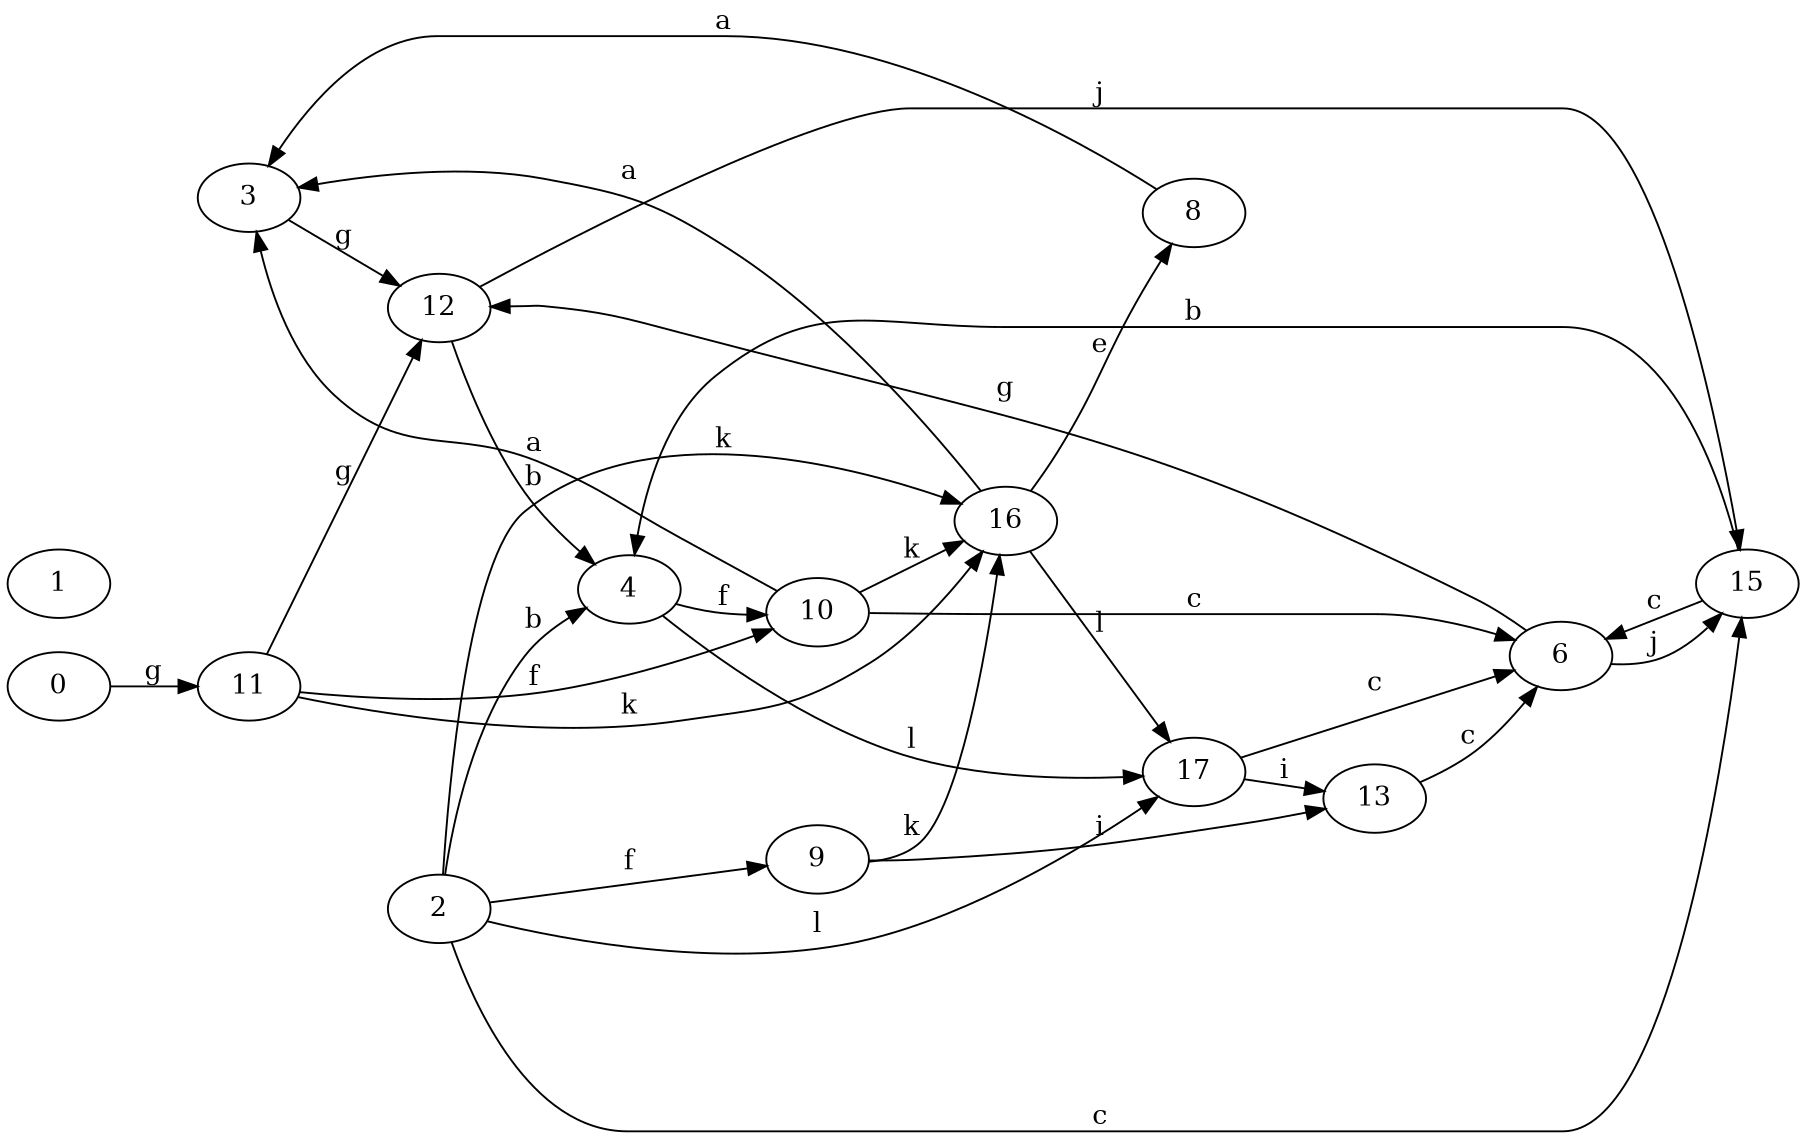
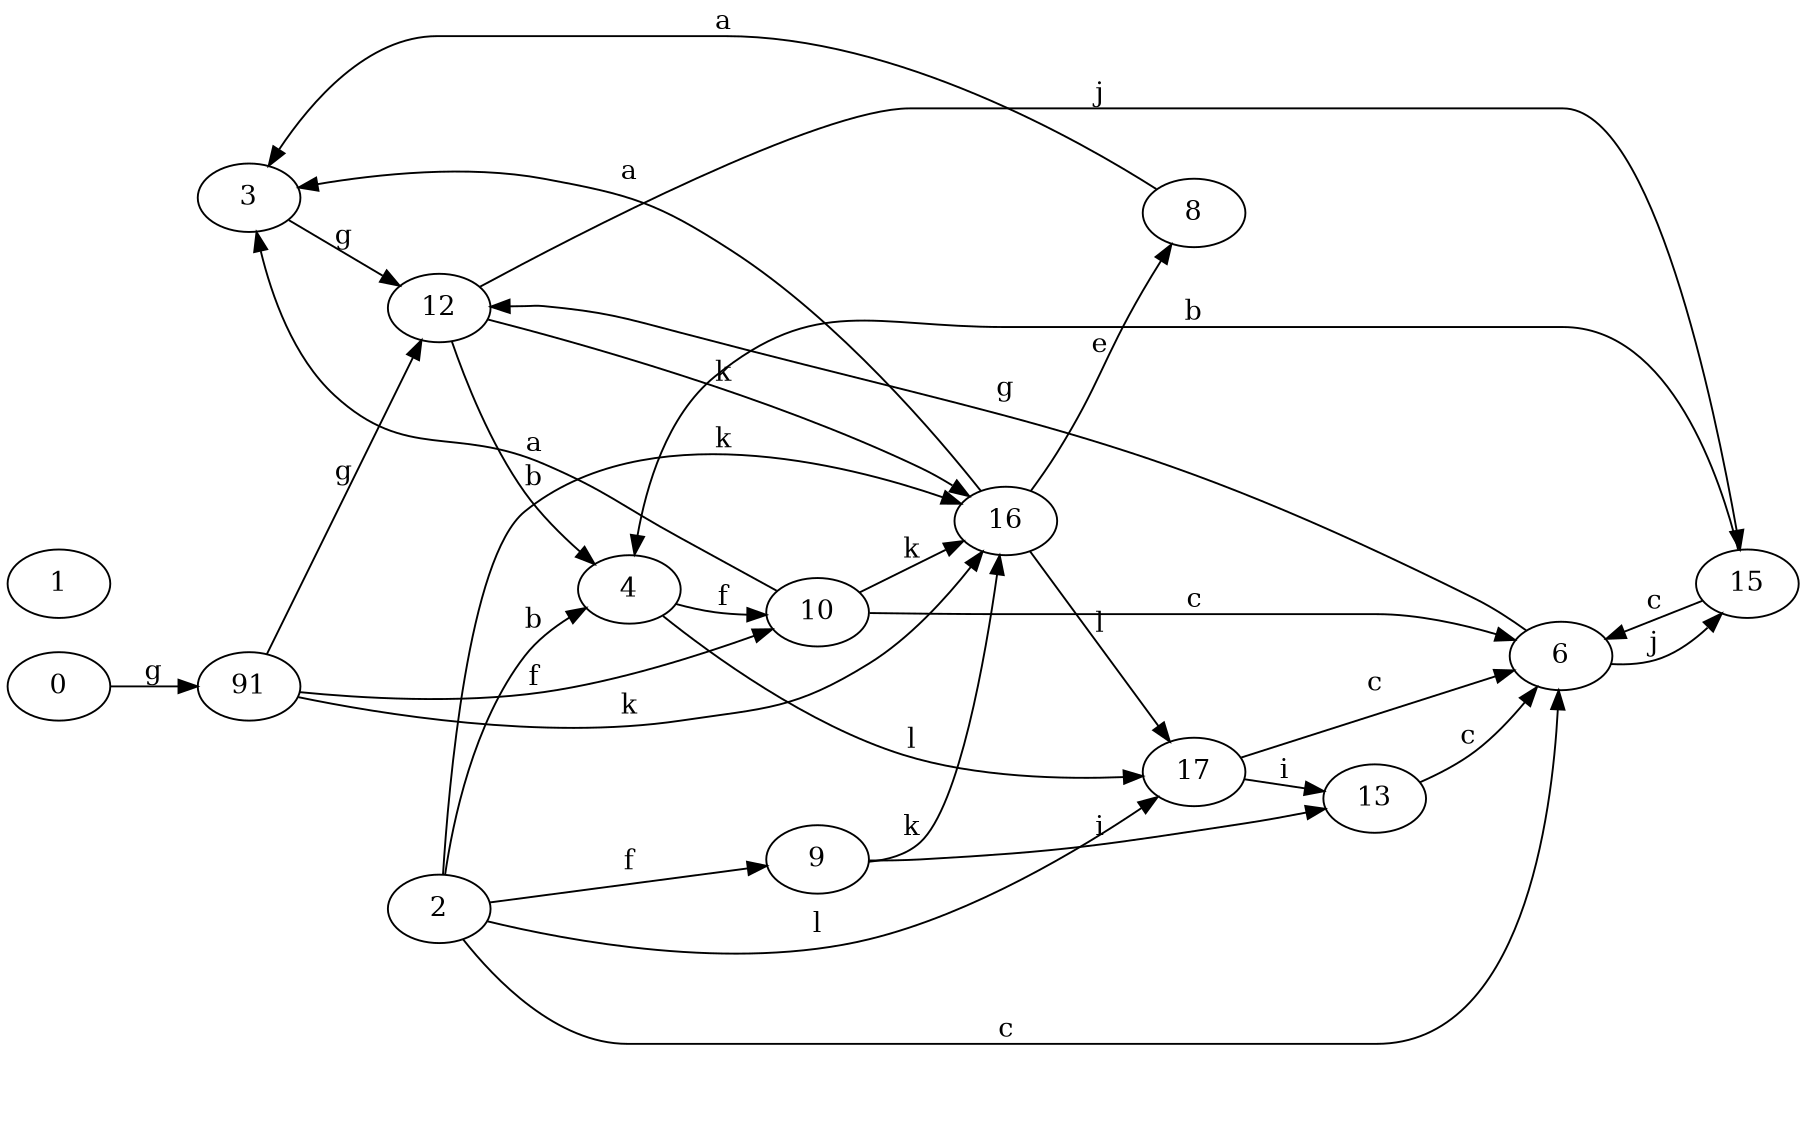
none -> (725, 390)
(249, 686) -> (249, 686)
(1230, 1131) -> (1109, 1044)
